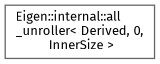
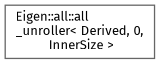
(80, 32) -> (80, 32)
